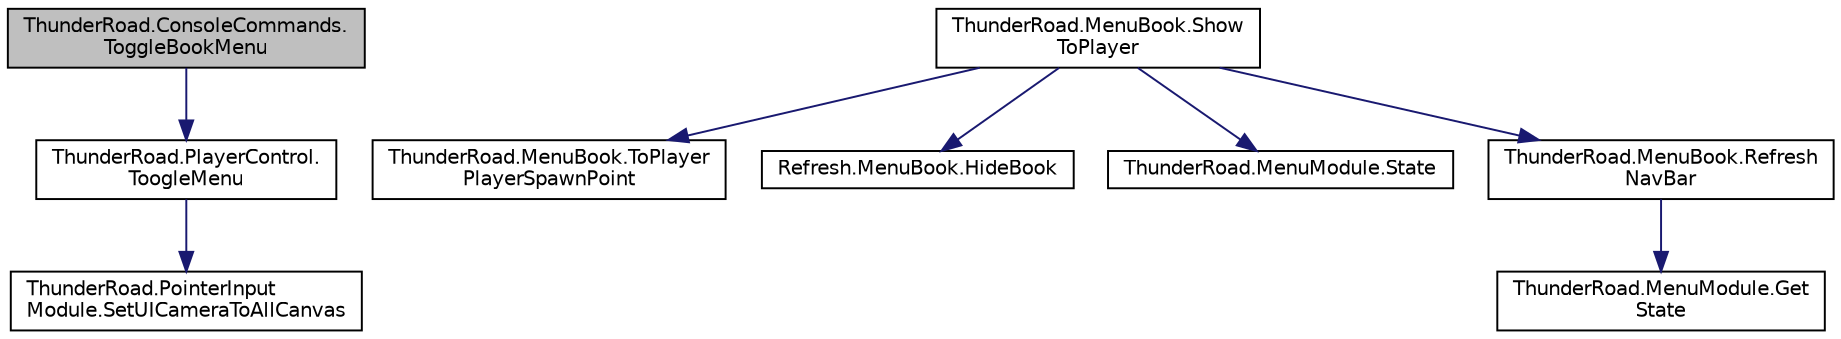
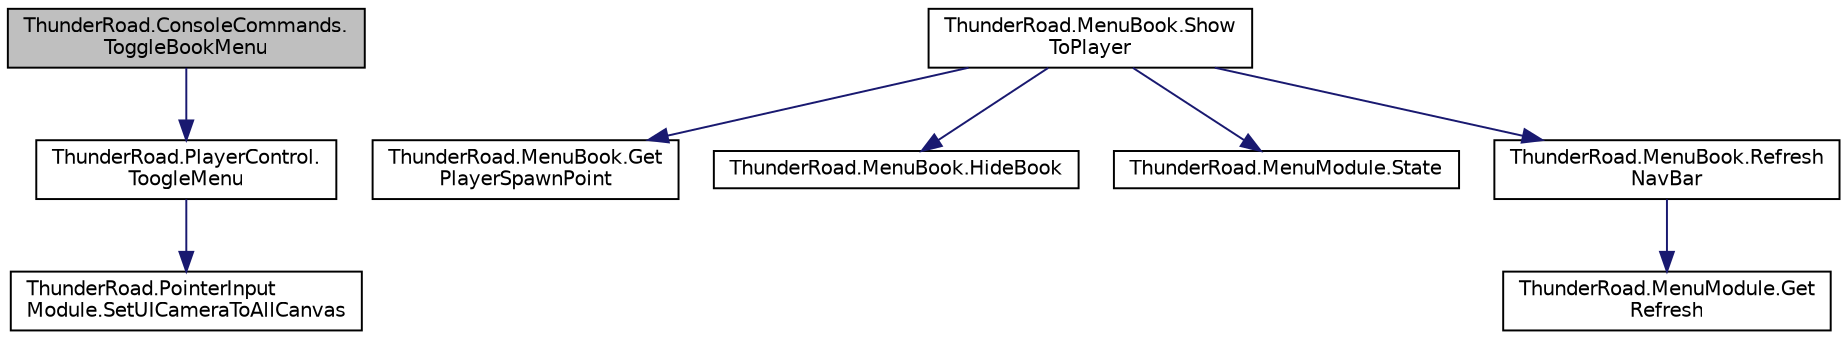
(549, 170) -> (526, 170)
(918, 170) -> (896, 170)
(1661, 301) -> (1667, 301)
